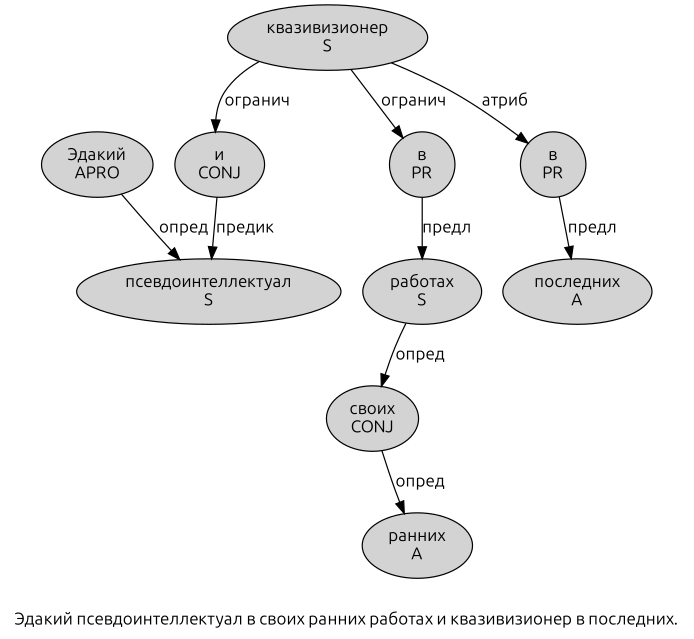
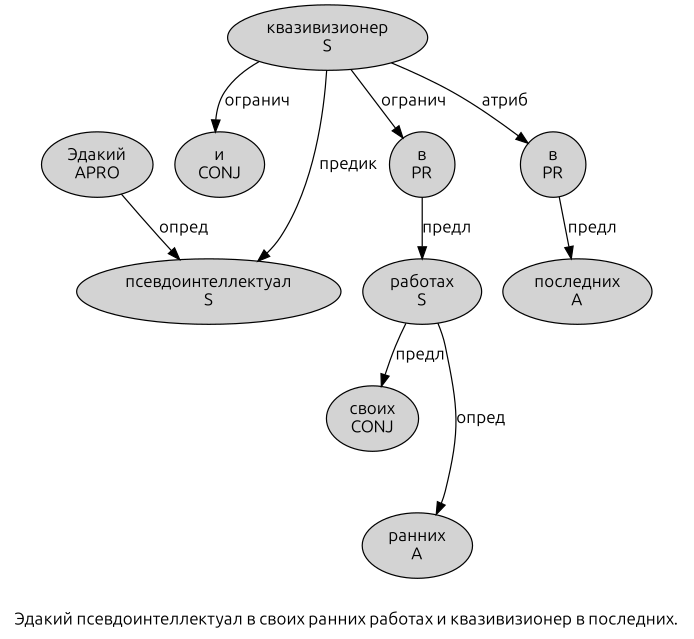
(215, 222) -> (311, 167)
(420, 355) -> (420, 355)
(390, 476) -> (456, 413)
